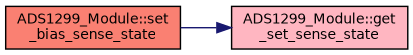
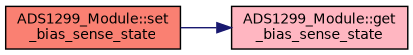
(320, 28) -> (320, 28)
